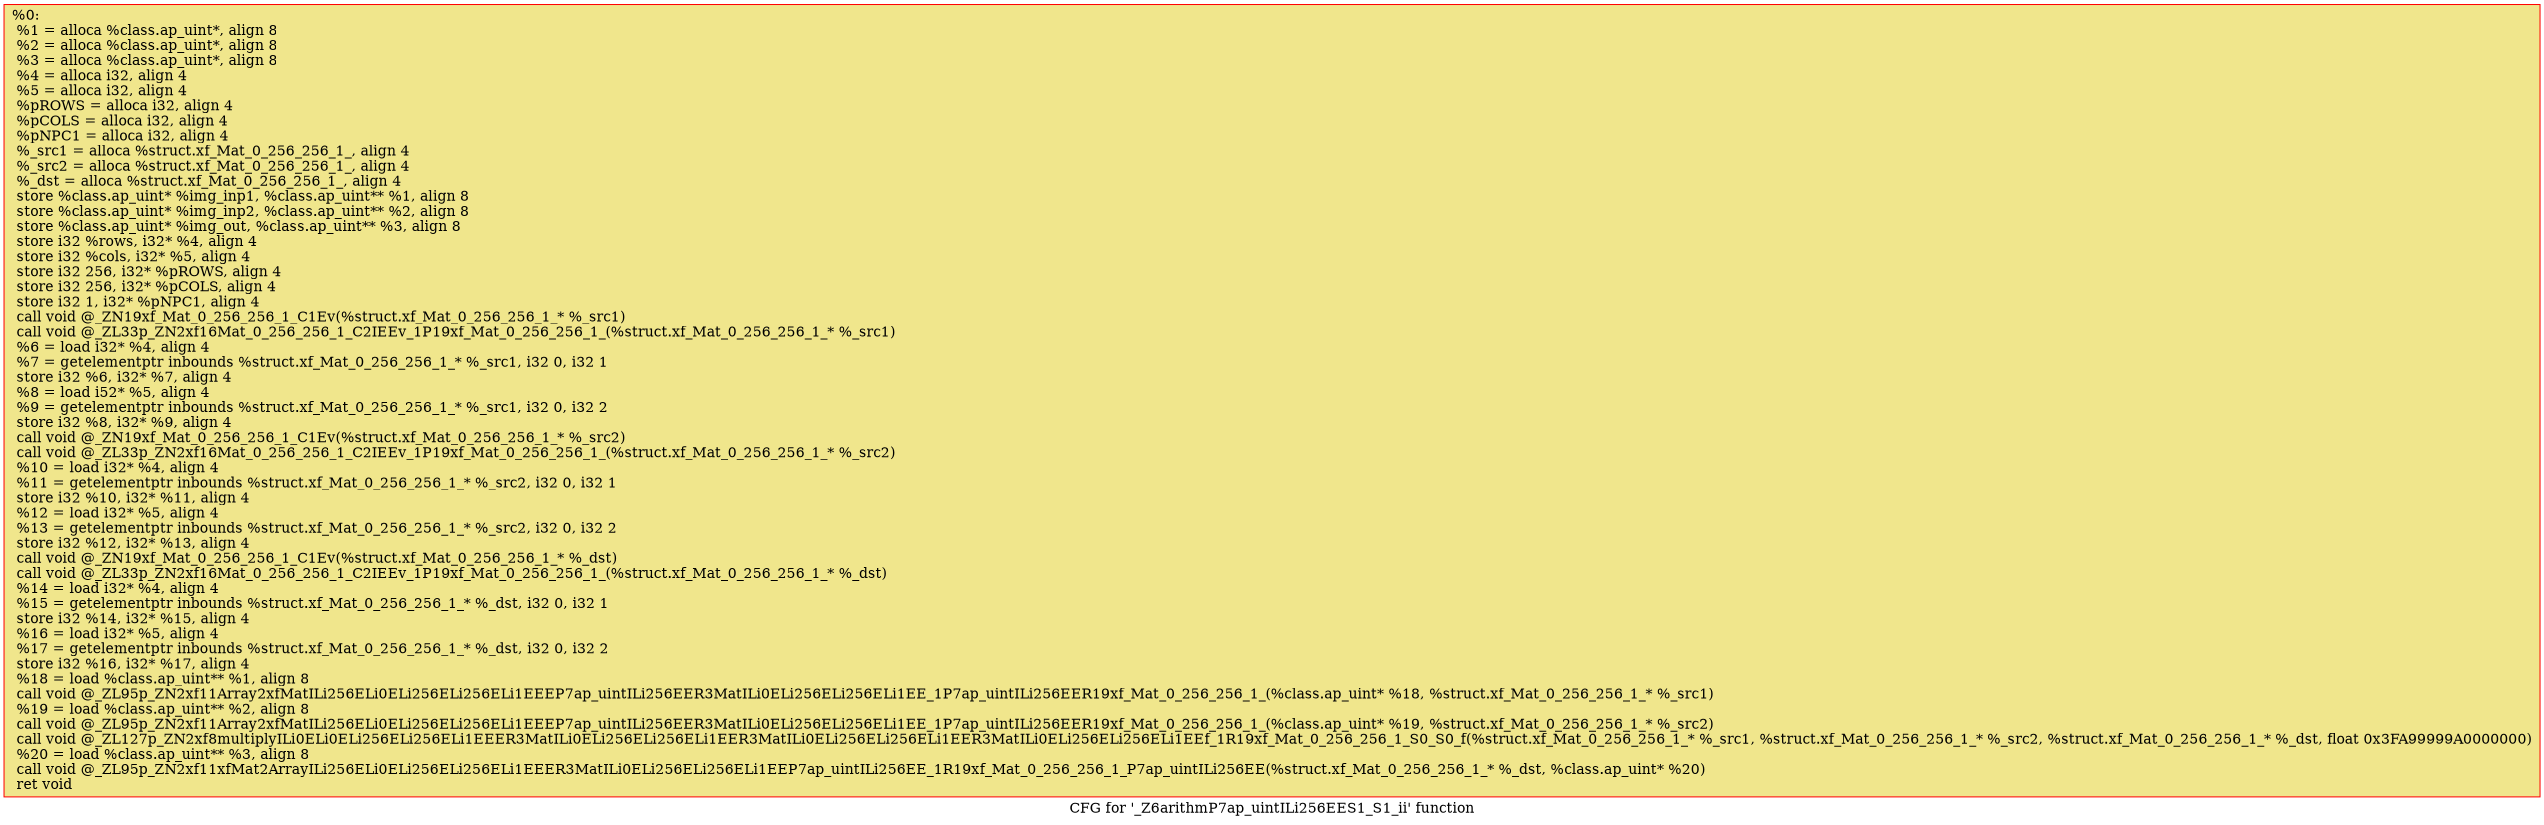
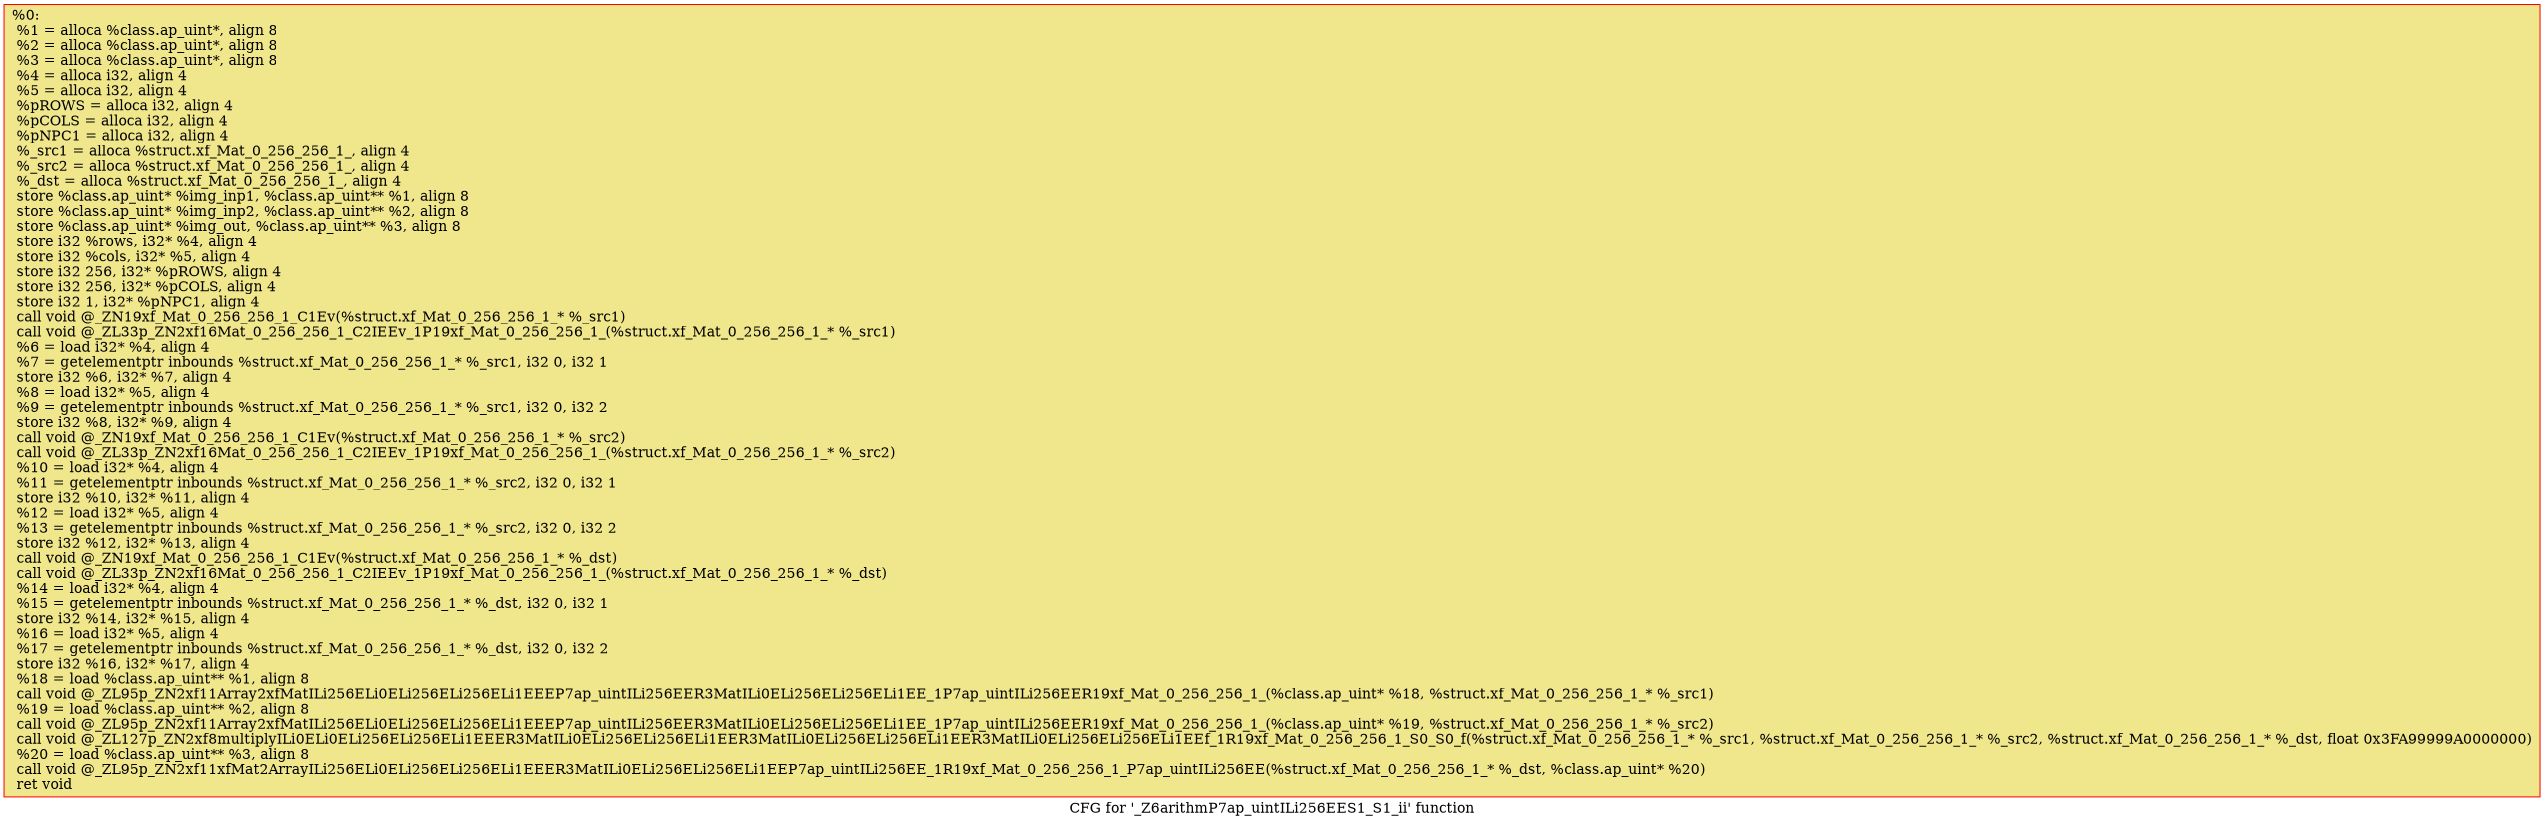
(111, 393) -> (111, 393)
